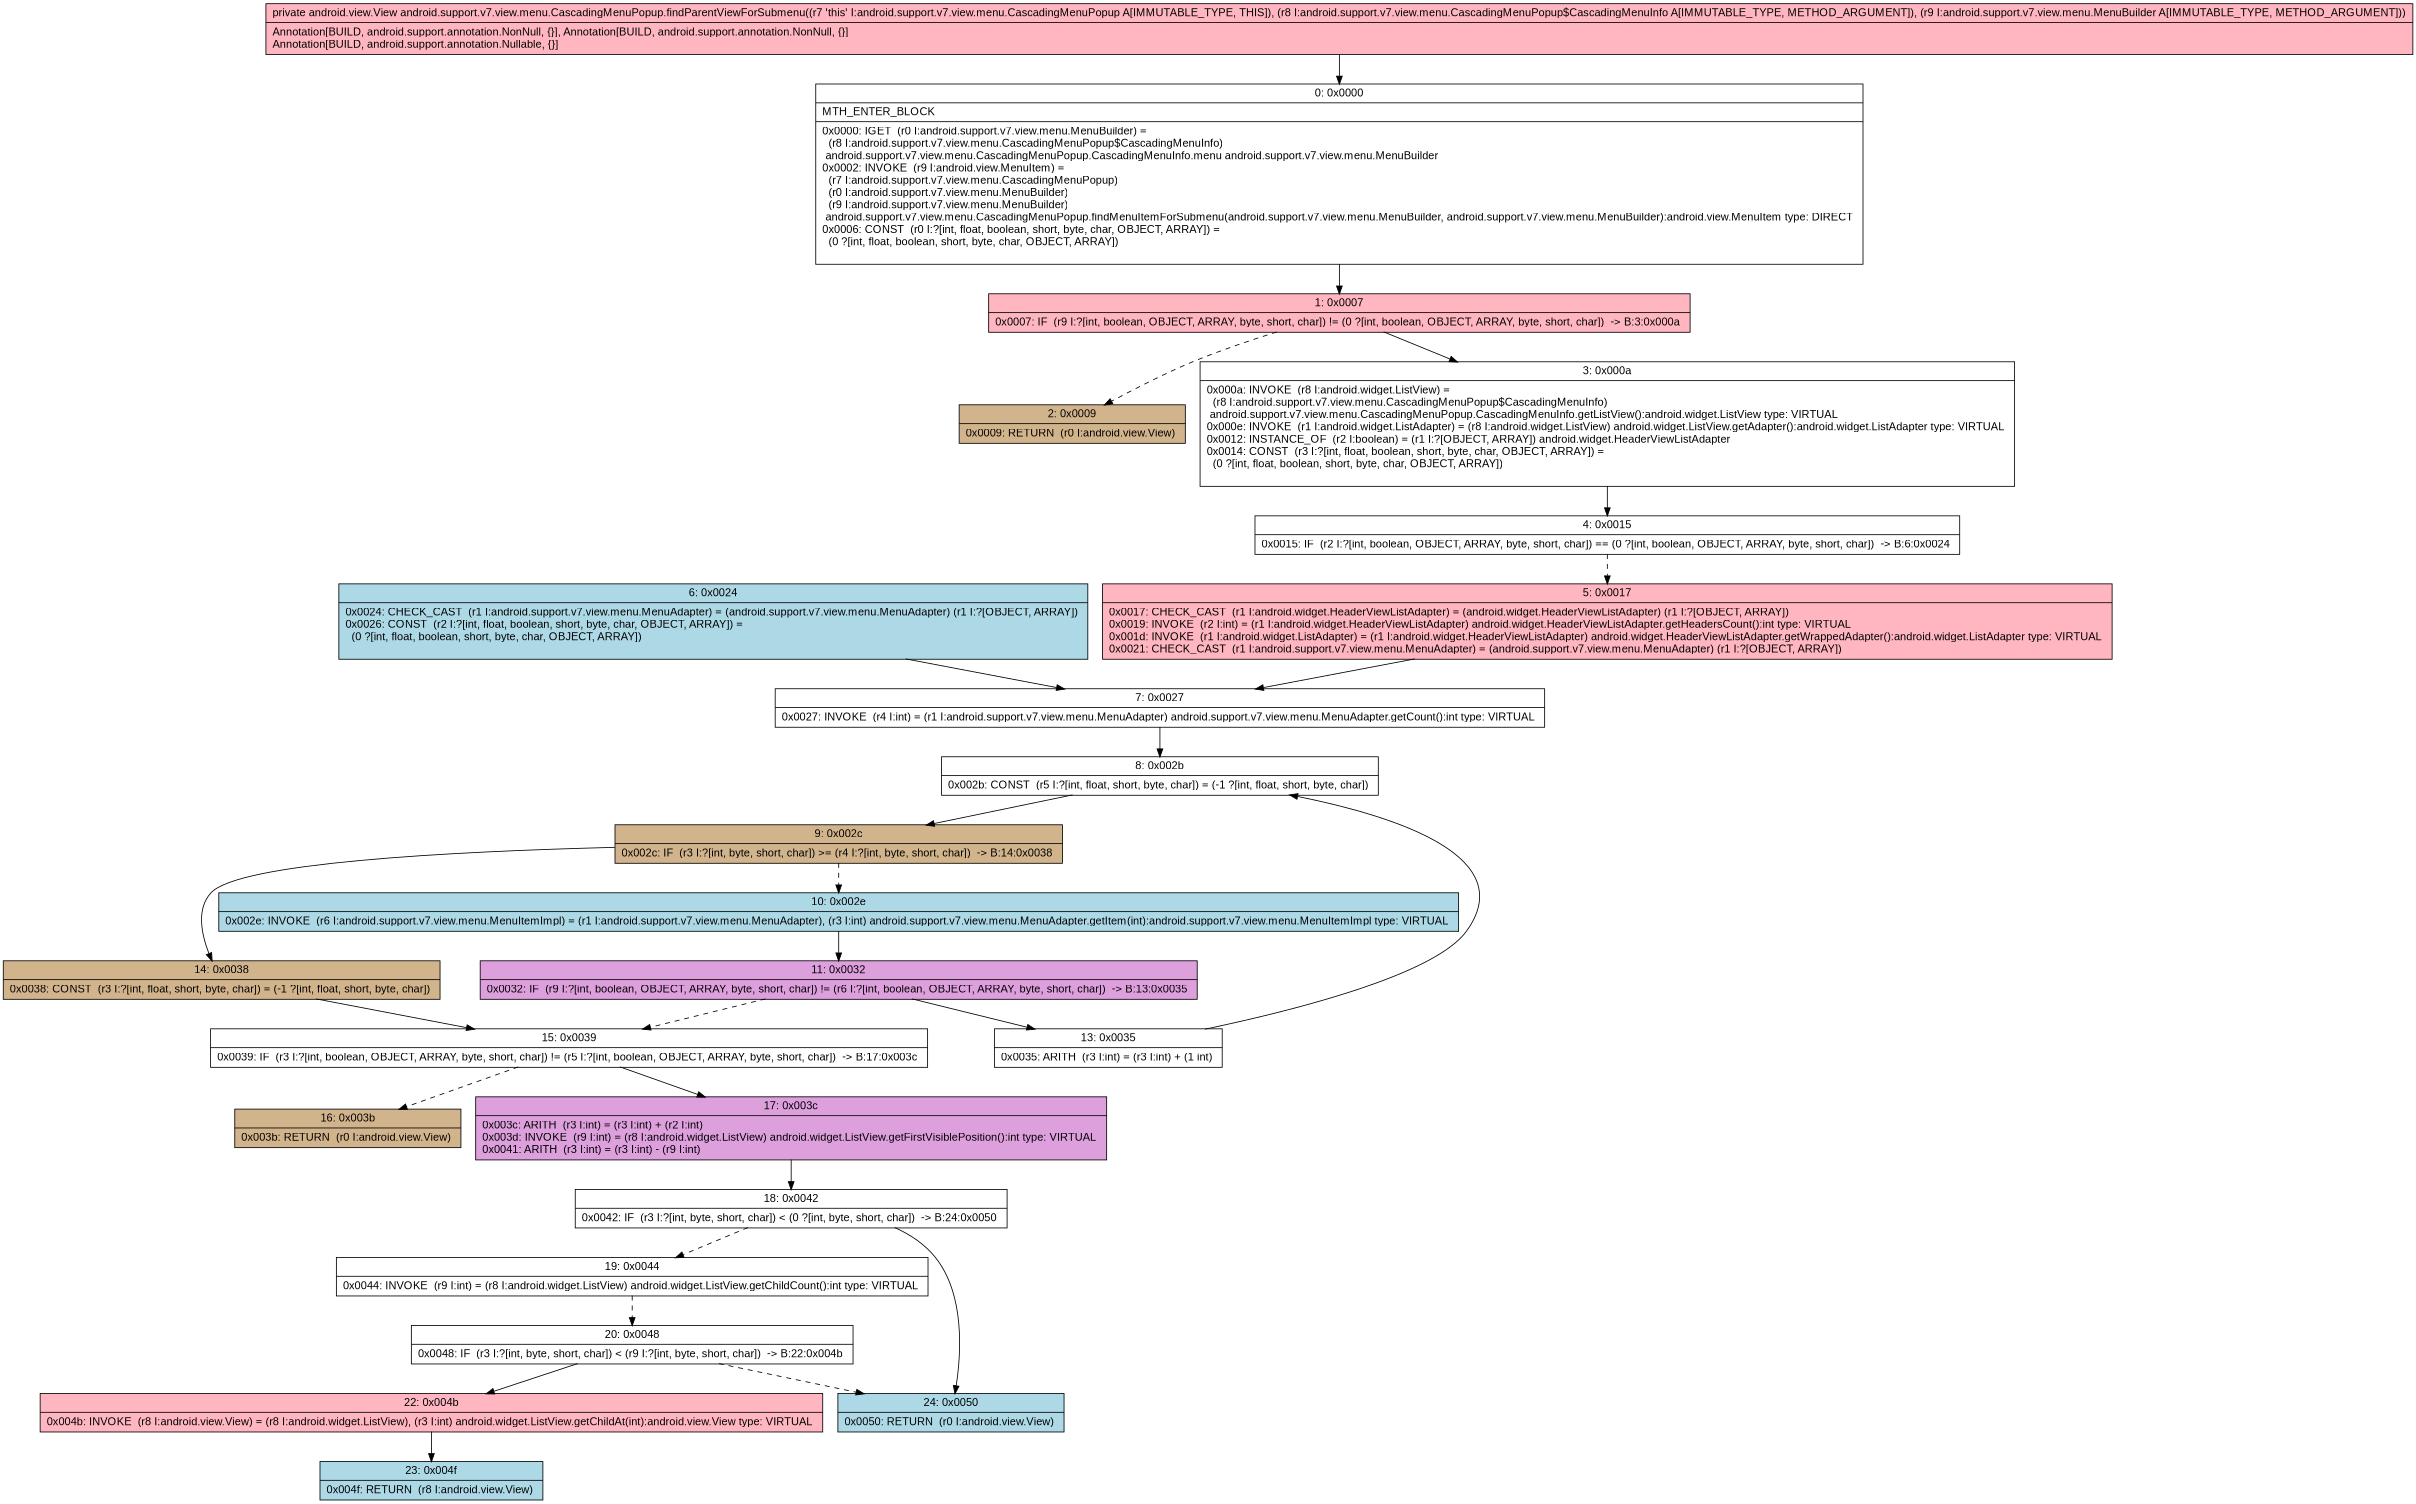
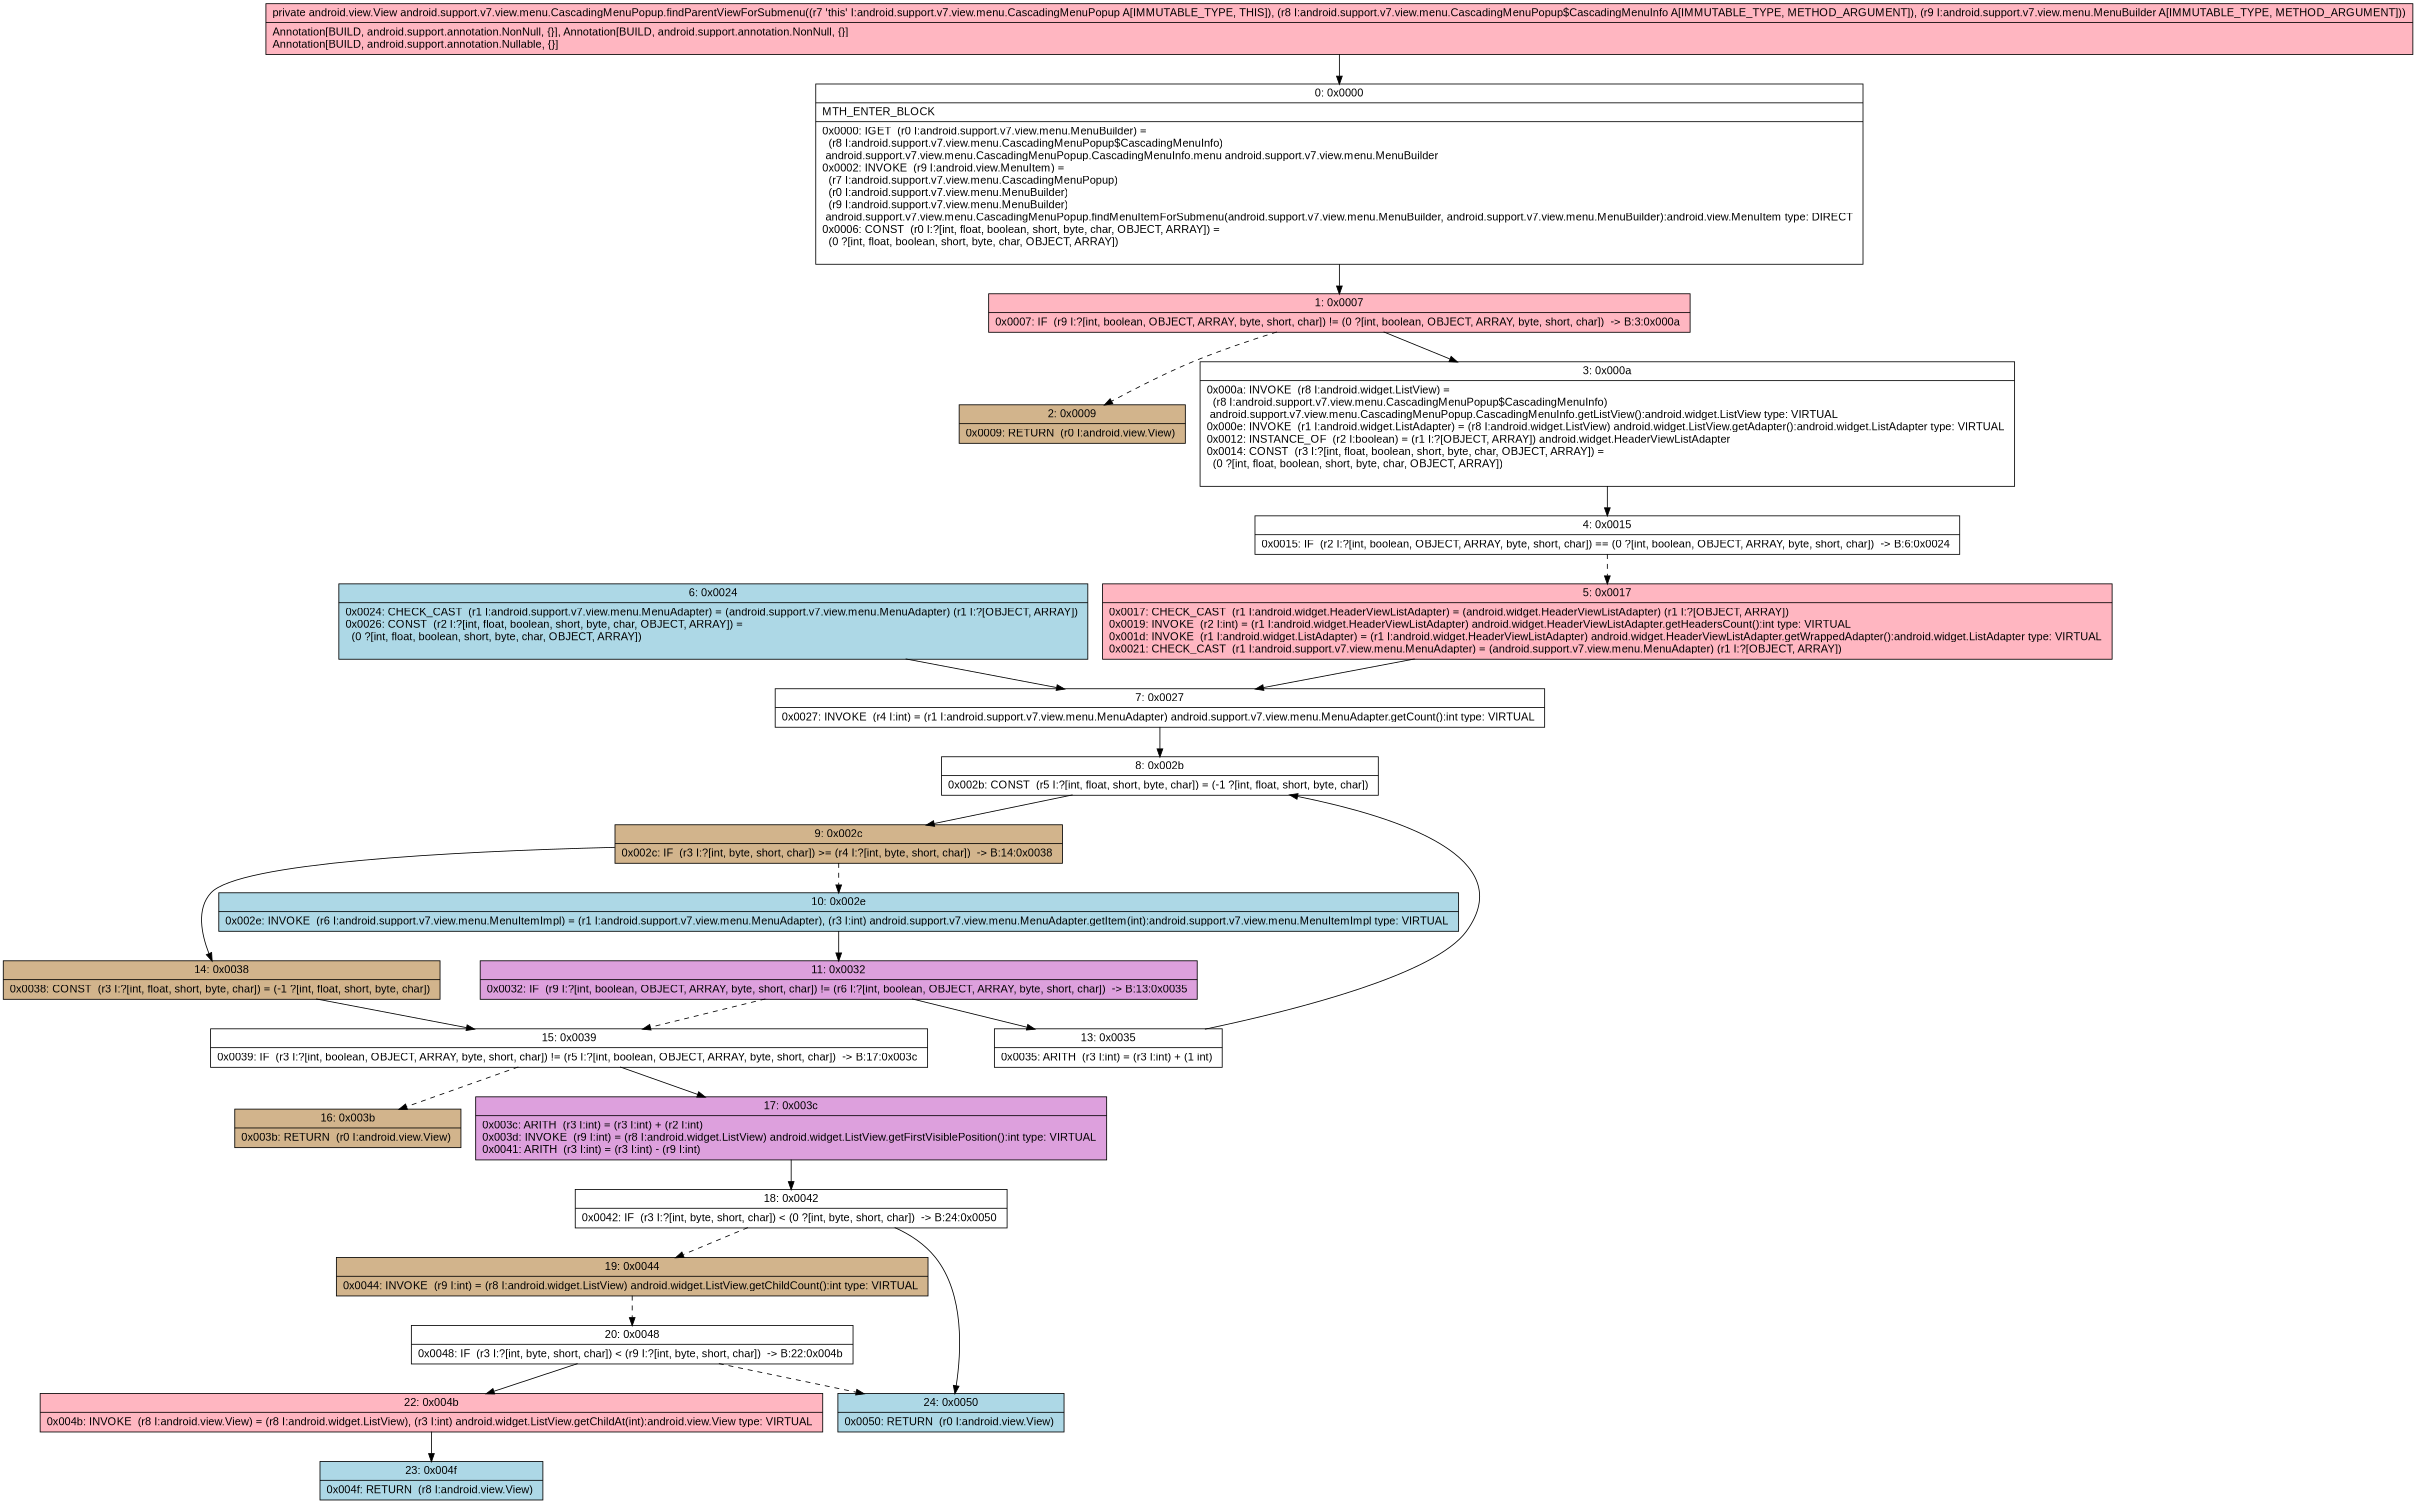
(632, 1277) -> (632, 1277)
